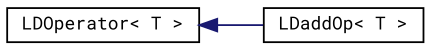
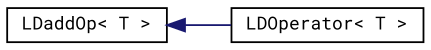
(240, 25) -> (208, 25)
